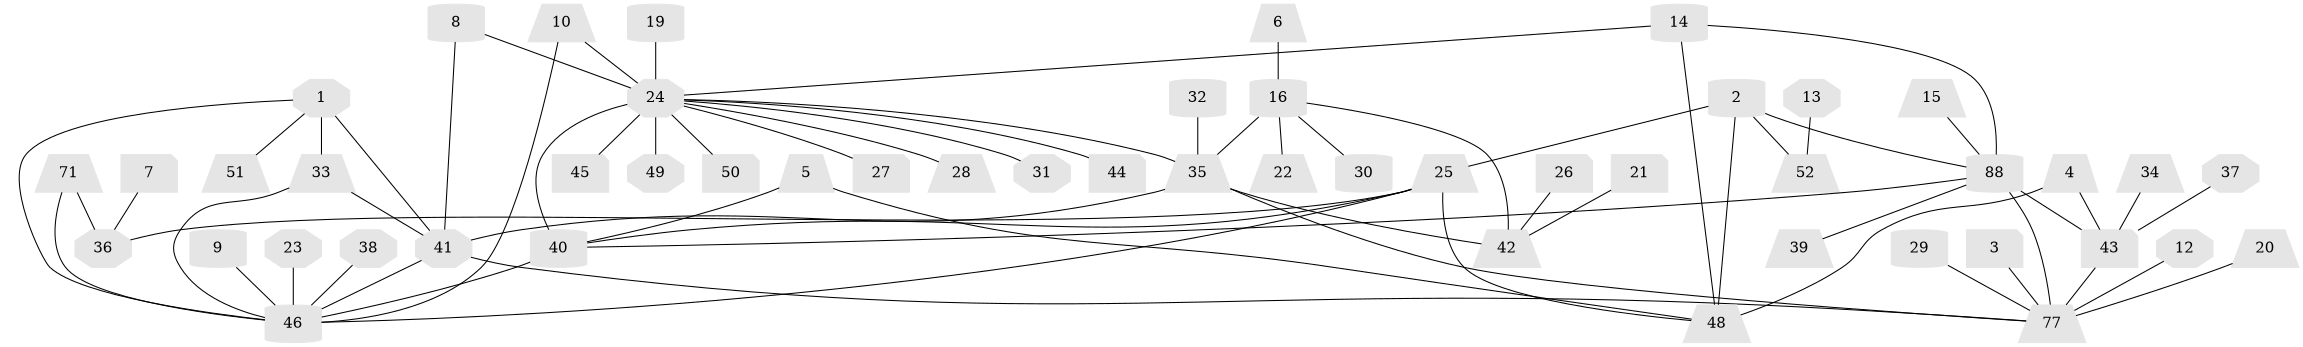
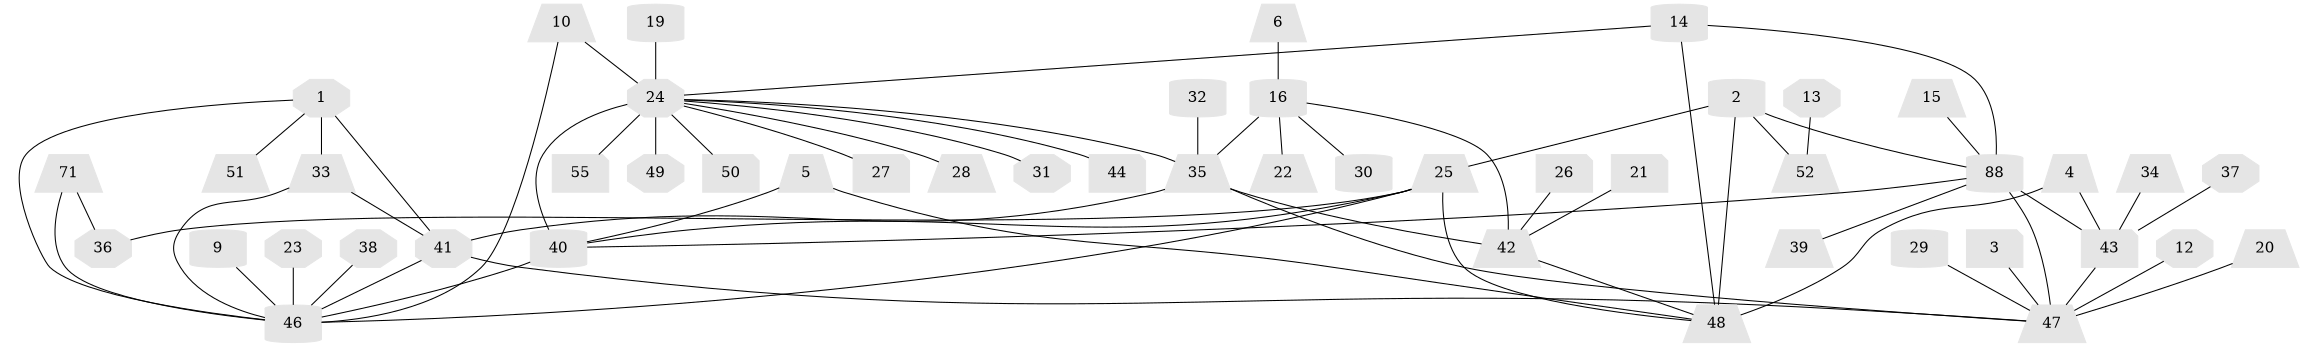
(456, 23) -> none
(149, 173) -> none
(581, 173) -> (581, 173)
none -> (1589, 278)
(2052, 324) -> (2052, 324)
